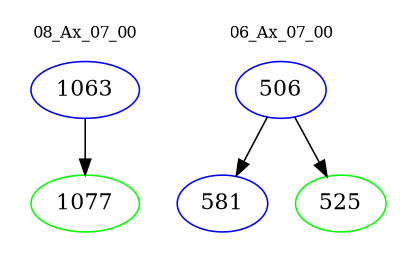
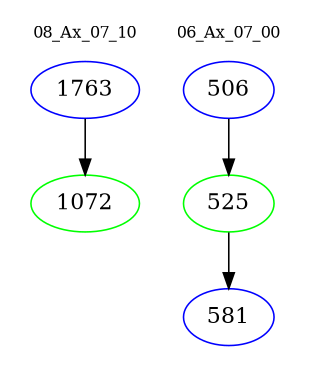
(85, 34) -> (85, 34)
(85, 90) -> (85, 90)
(256, 139) -> (229, 253)
(85, 204) -> (85, 204)
